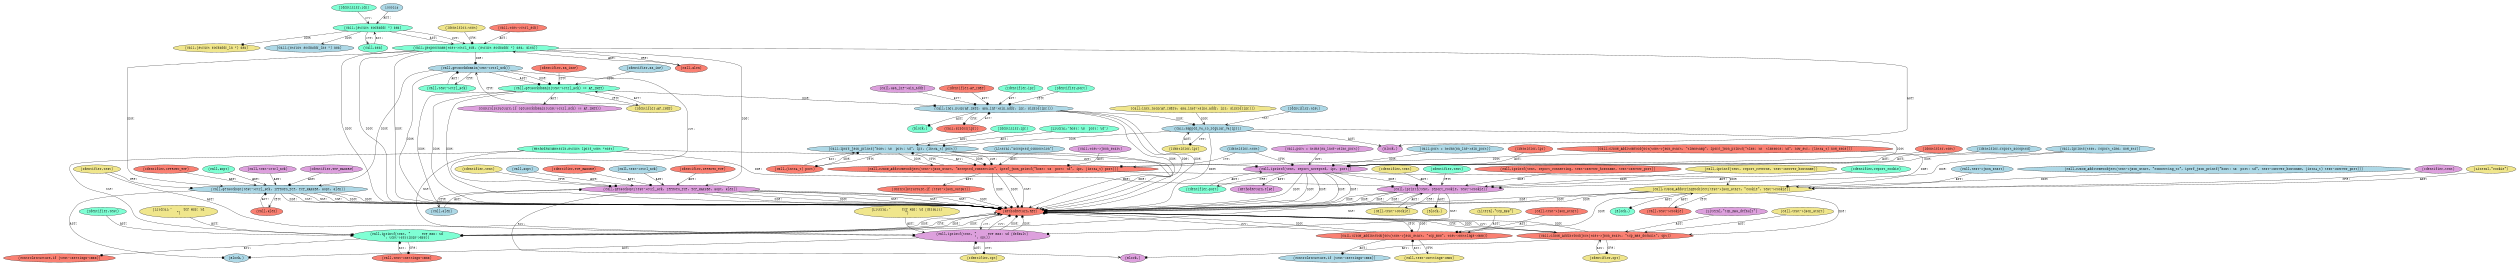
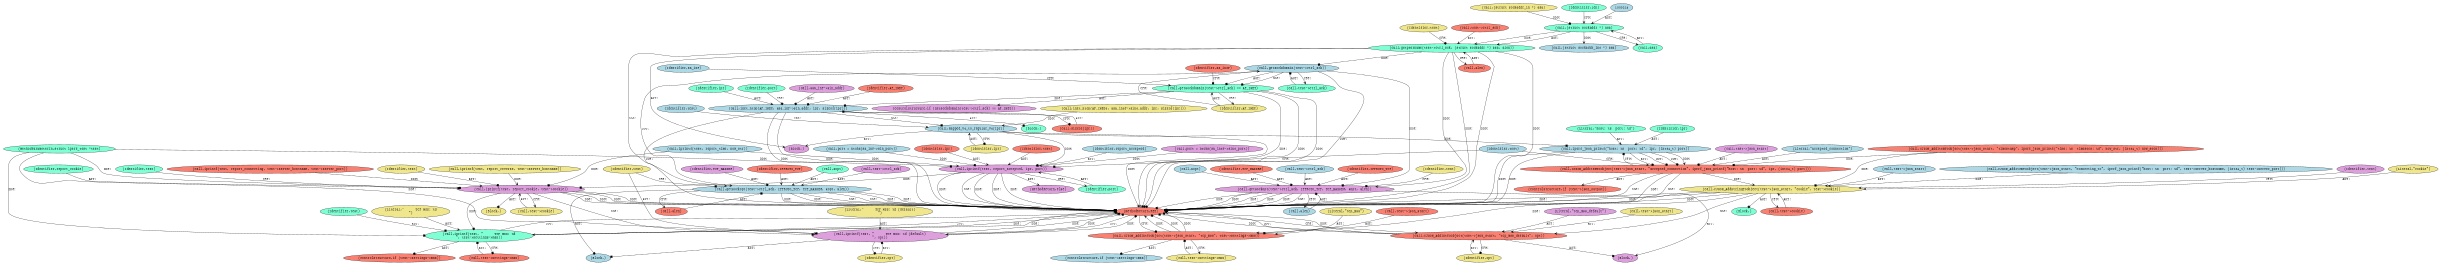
(296, 38) -> (1548, 17)
(795, 169) -> none
